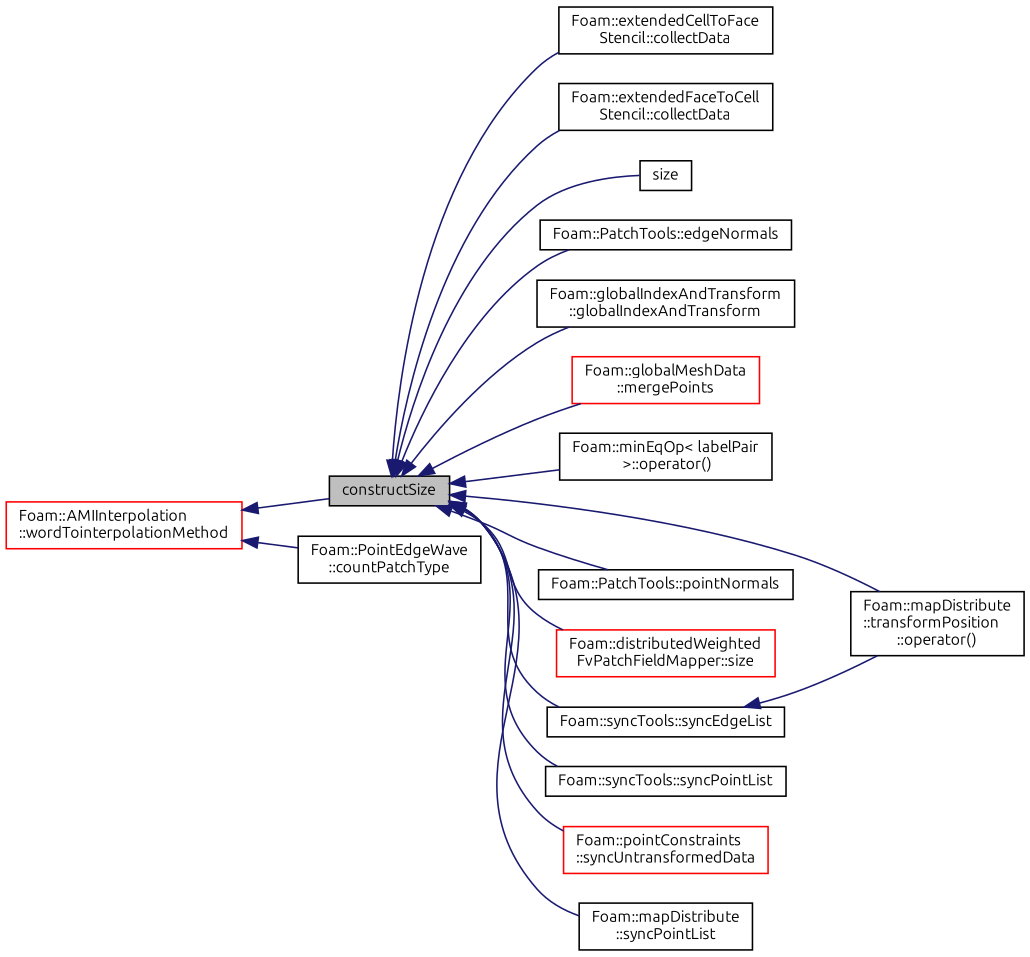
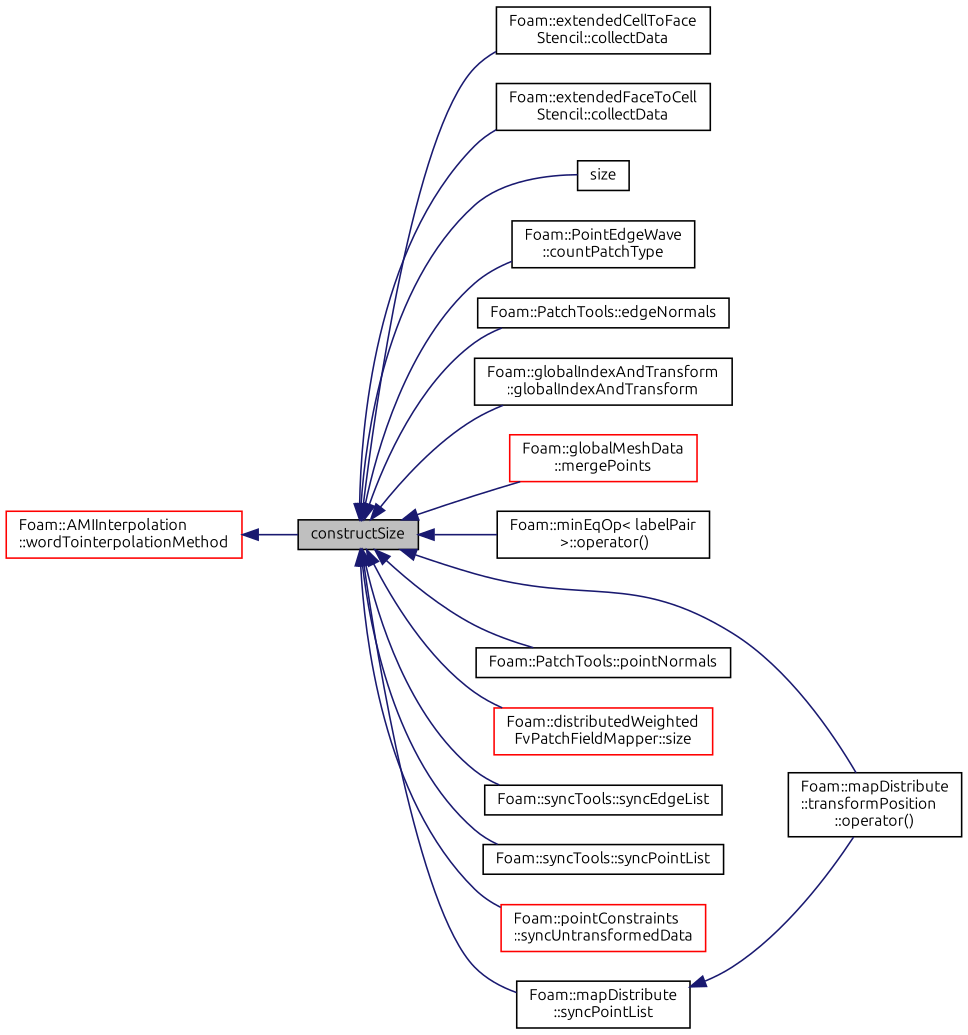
(278, 545) -> (413, 366)
(820, 683) -> (789, 919)
